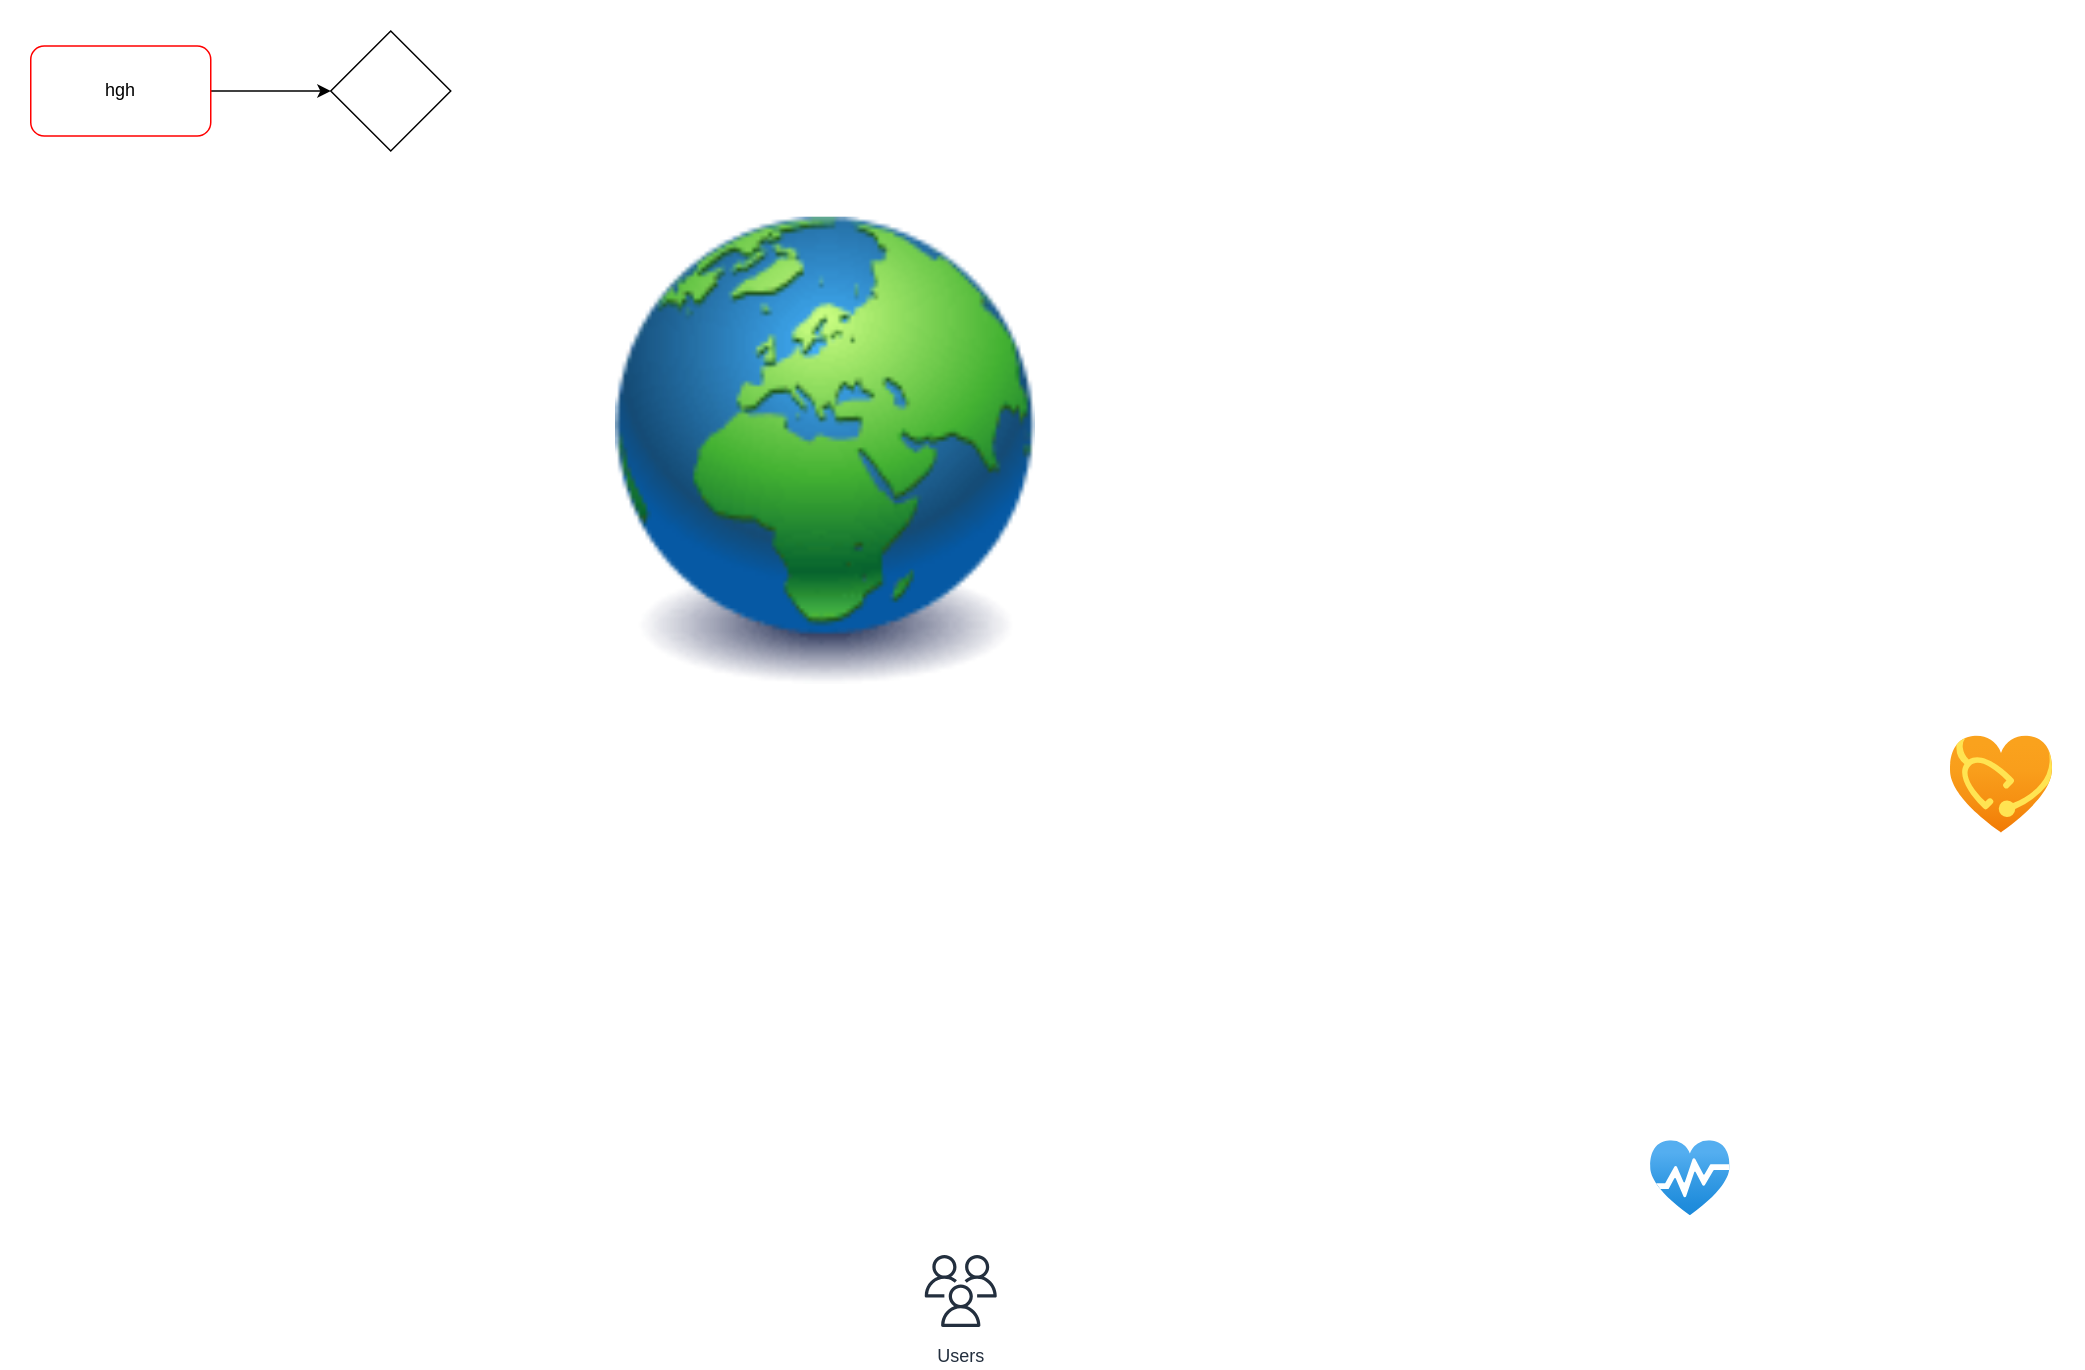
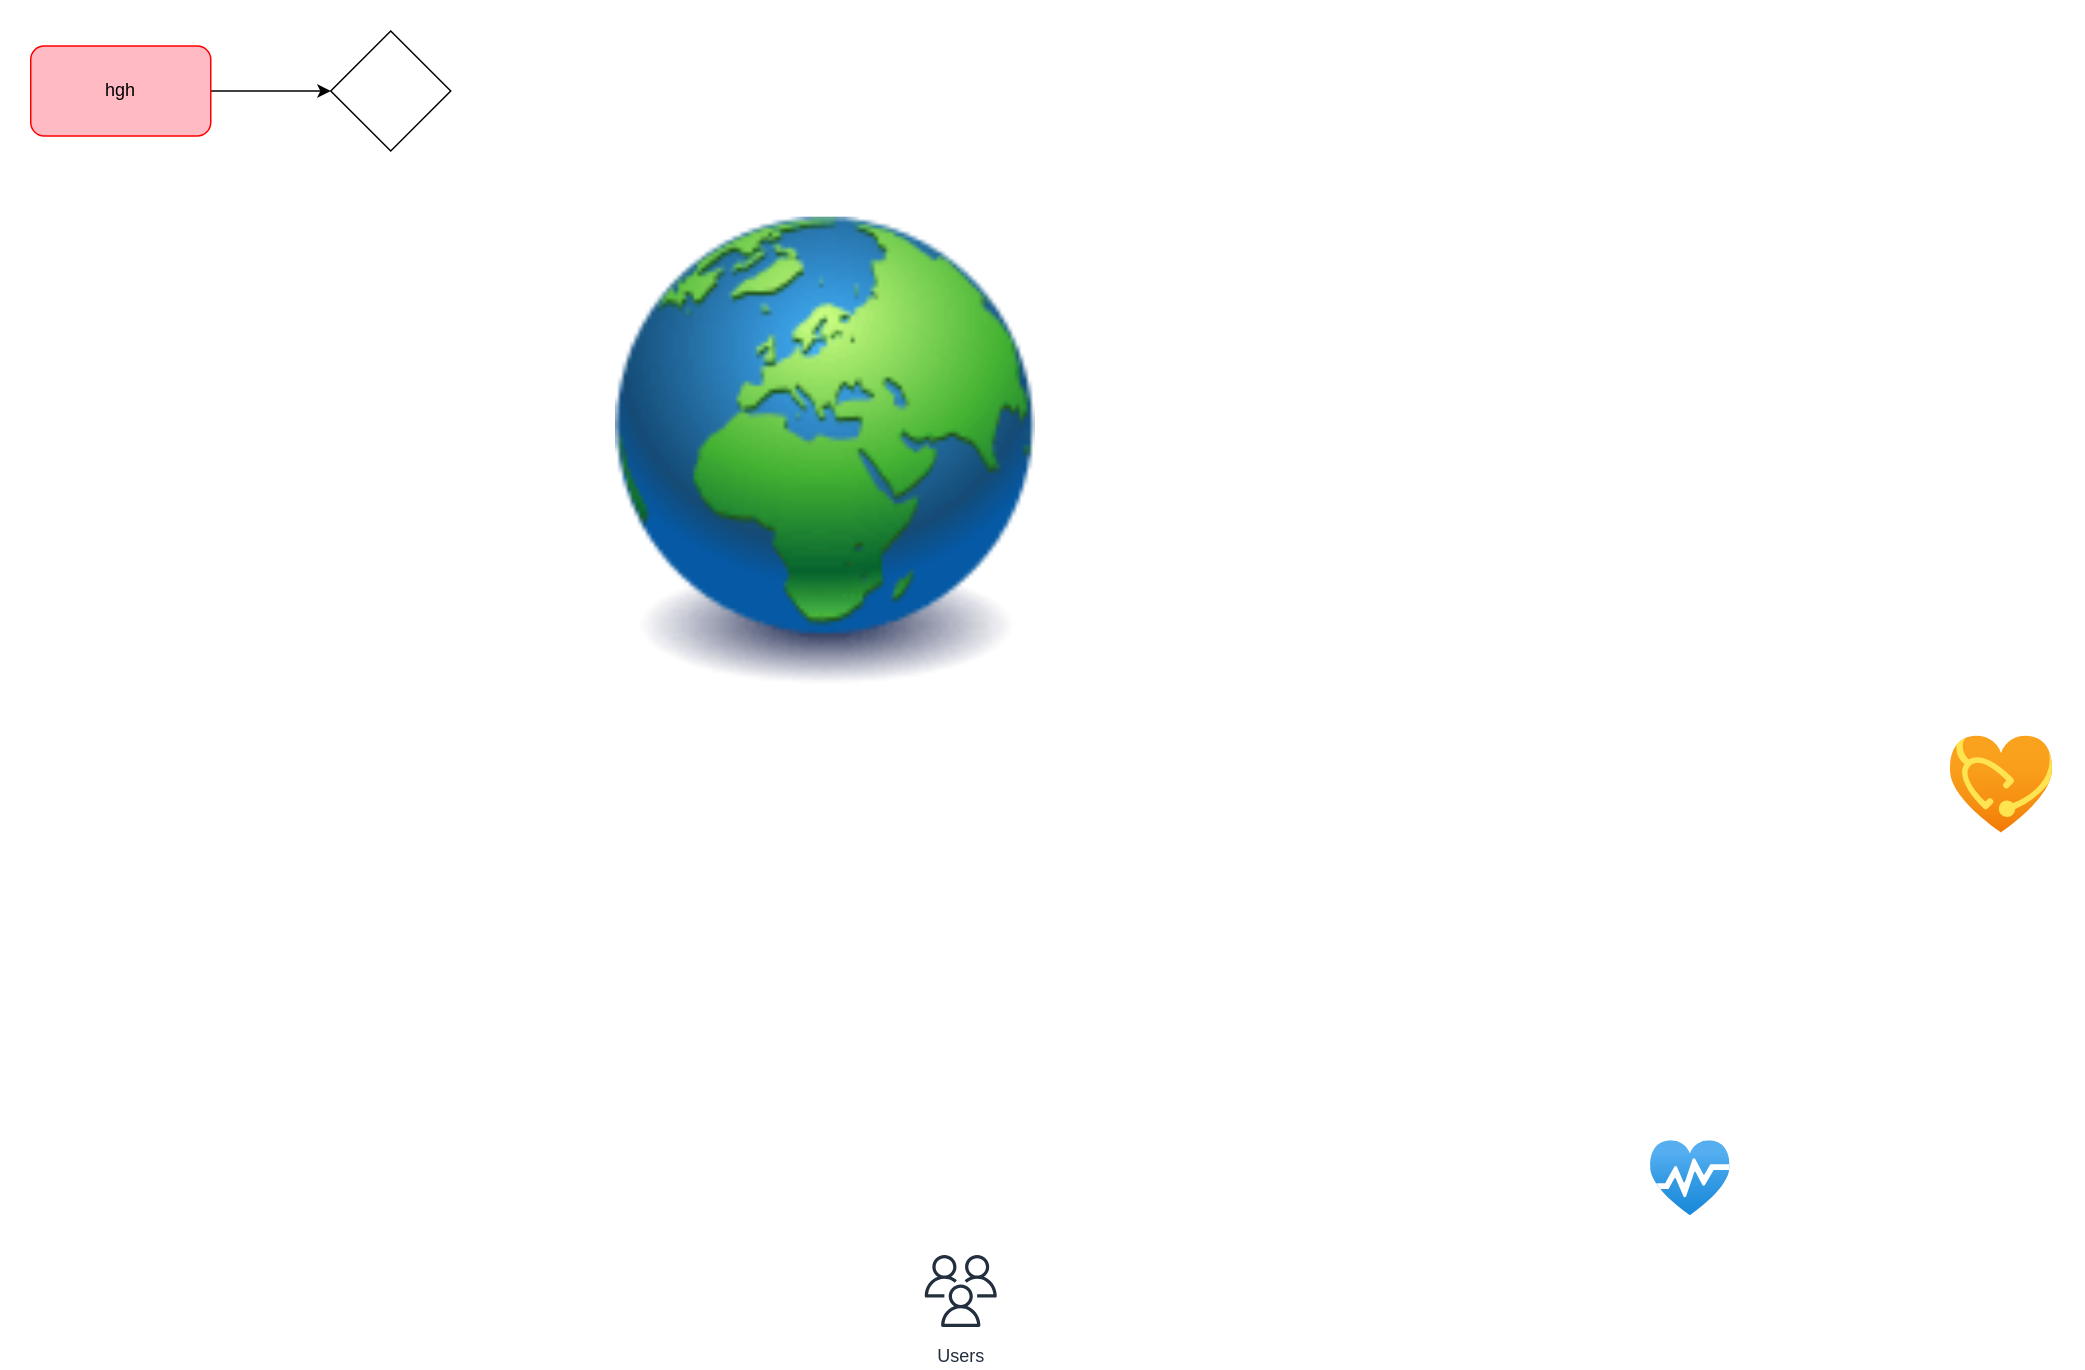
(121, 91) -> (121, 91)
